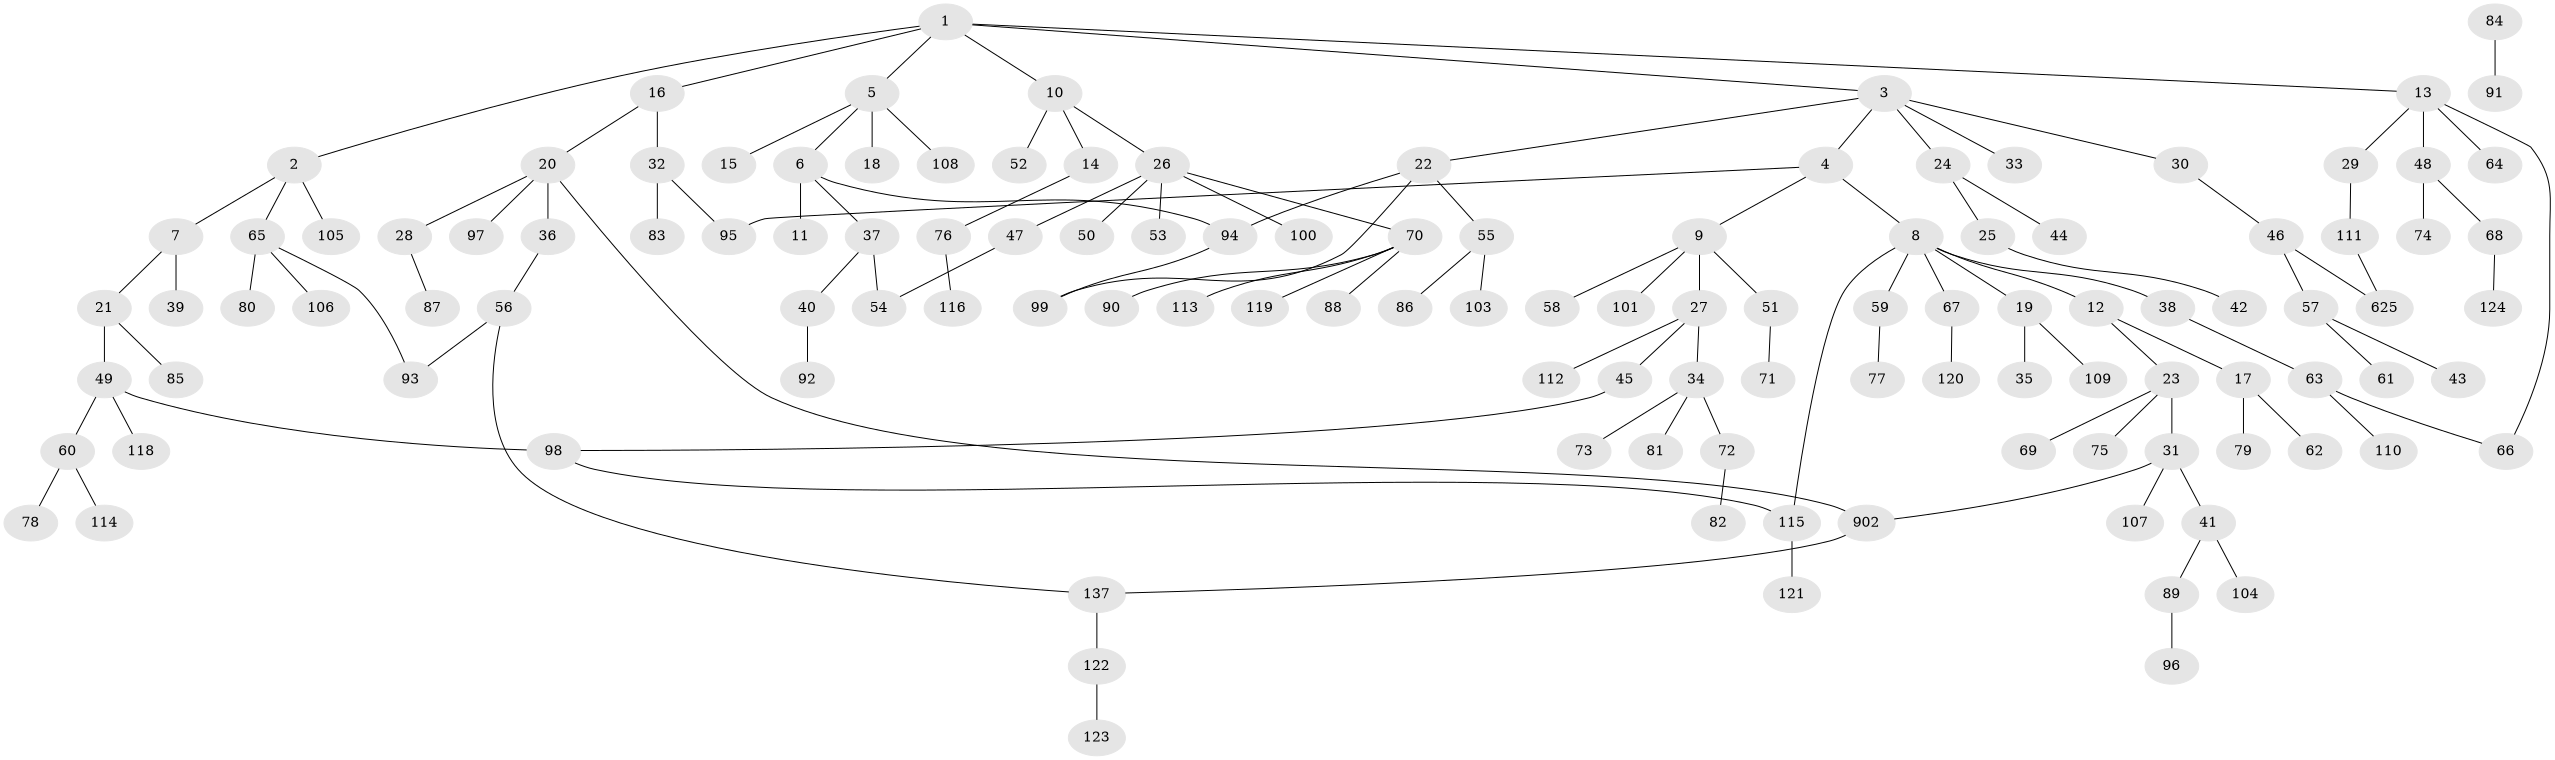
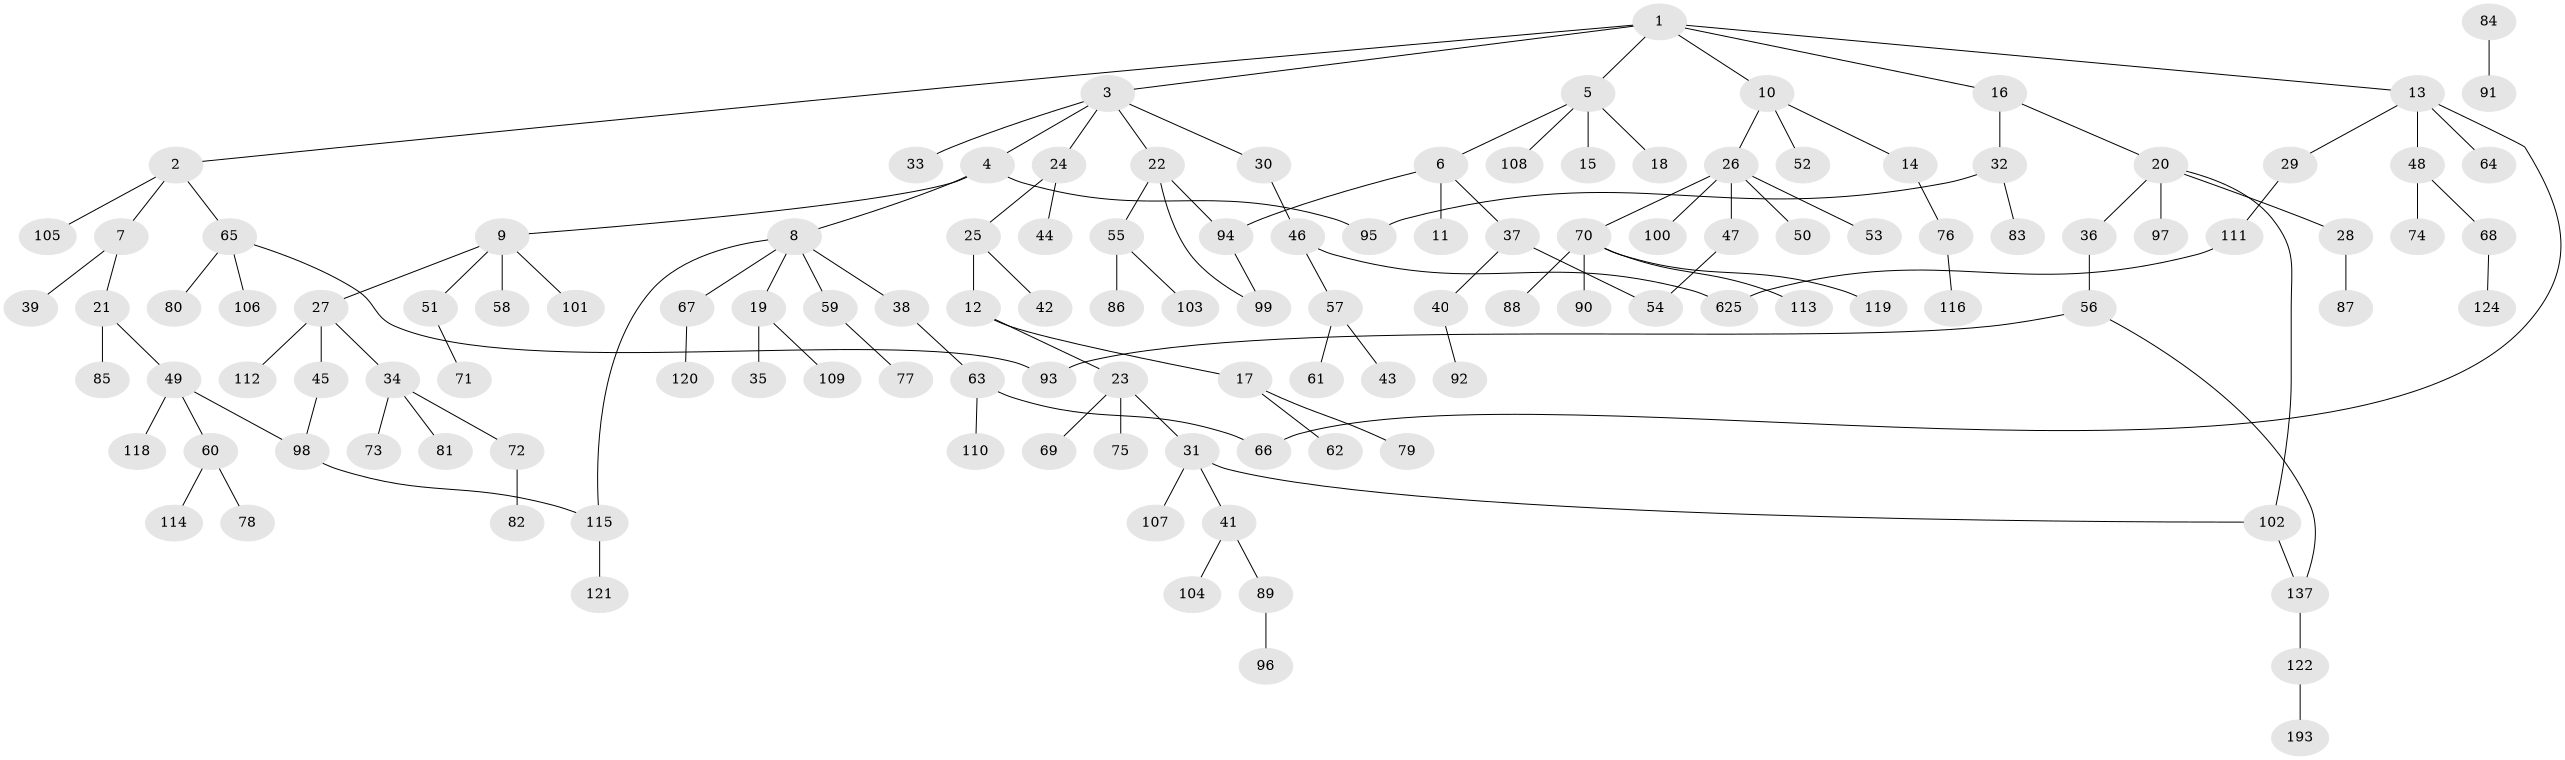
(2020, 276) -> (974, 273)
(1867, 523) -> (2272, 523)
(1097, 738) -> (2300, 738)
